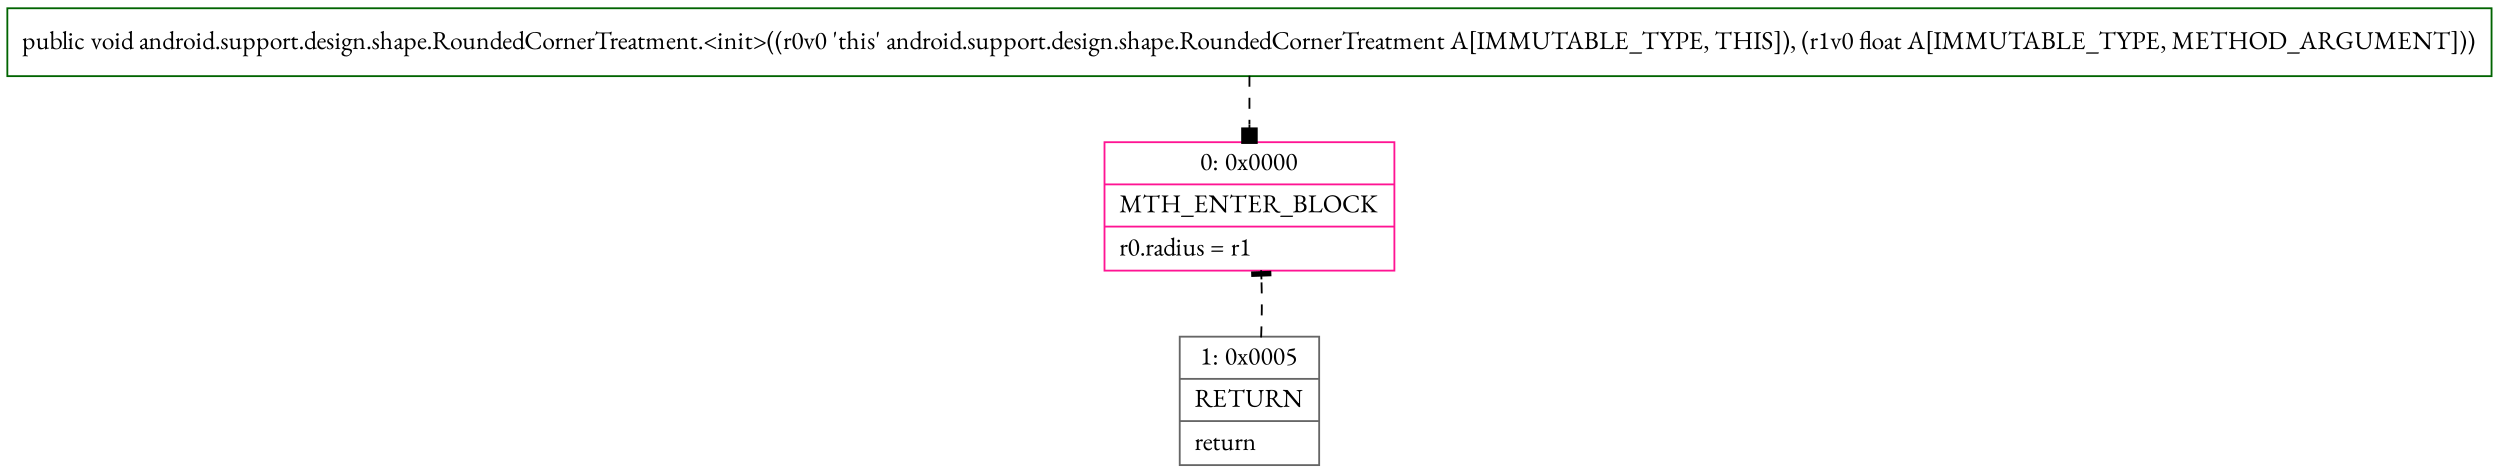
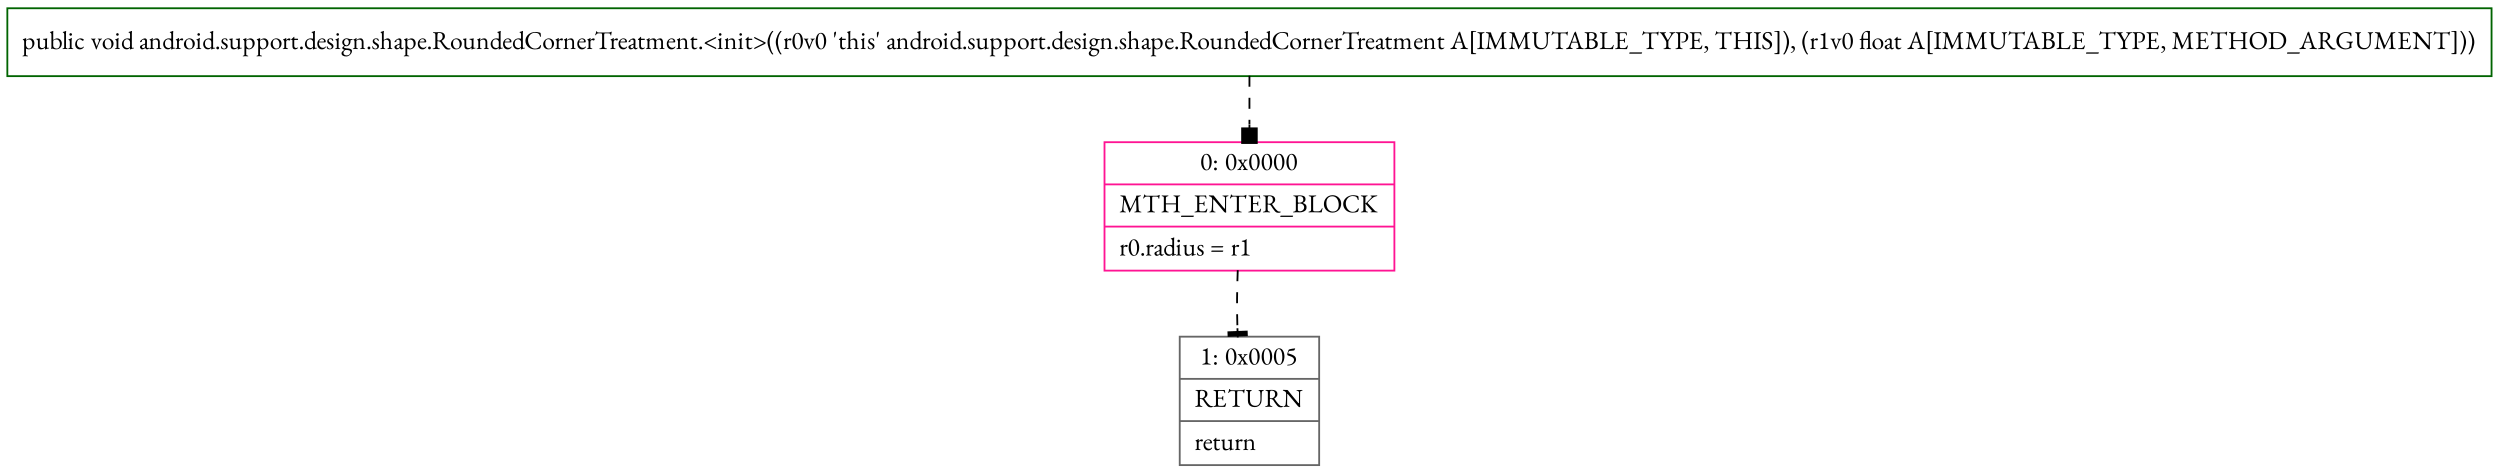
(1262, 308) -> (1237, 299)
